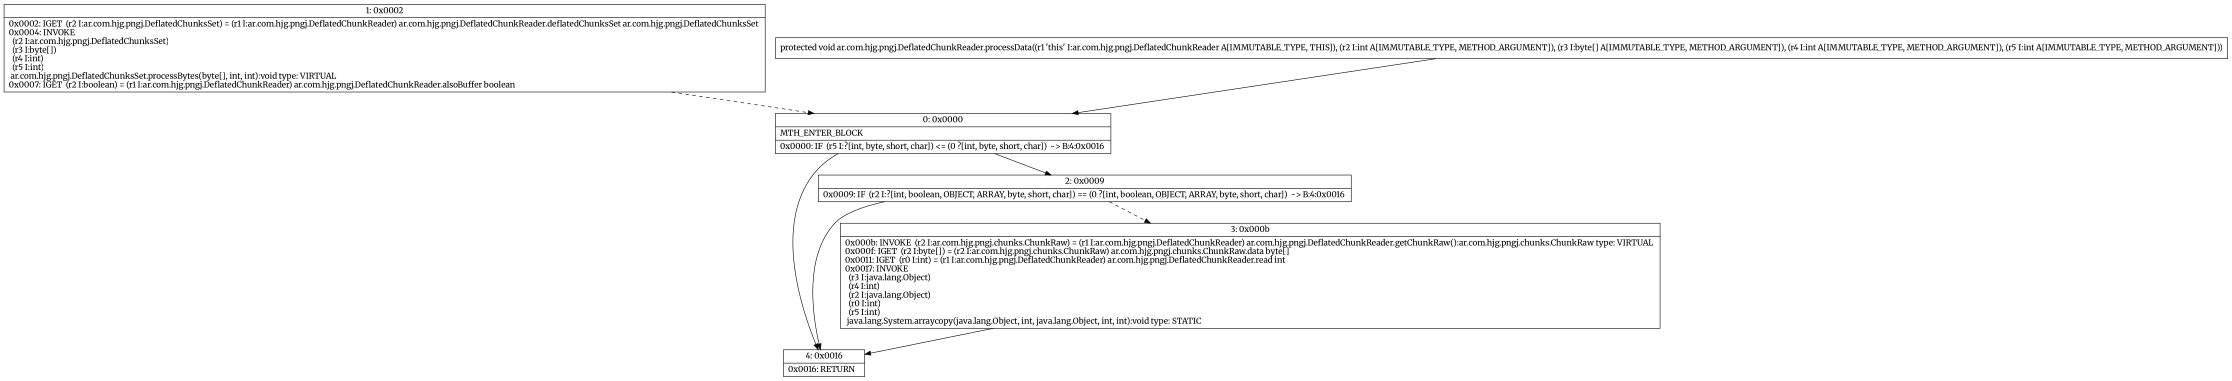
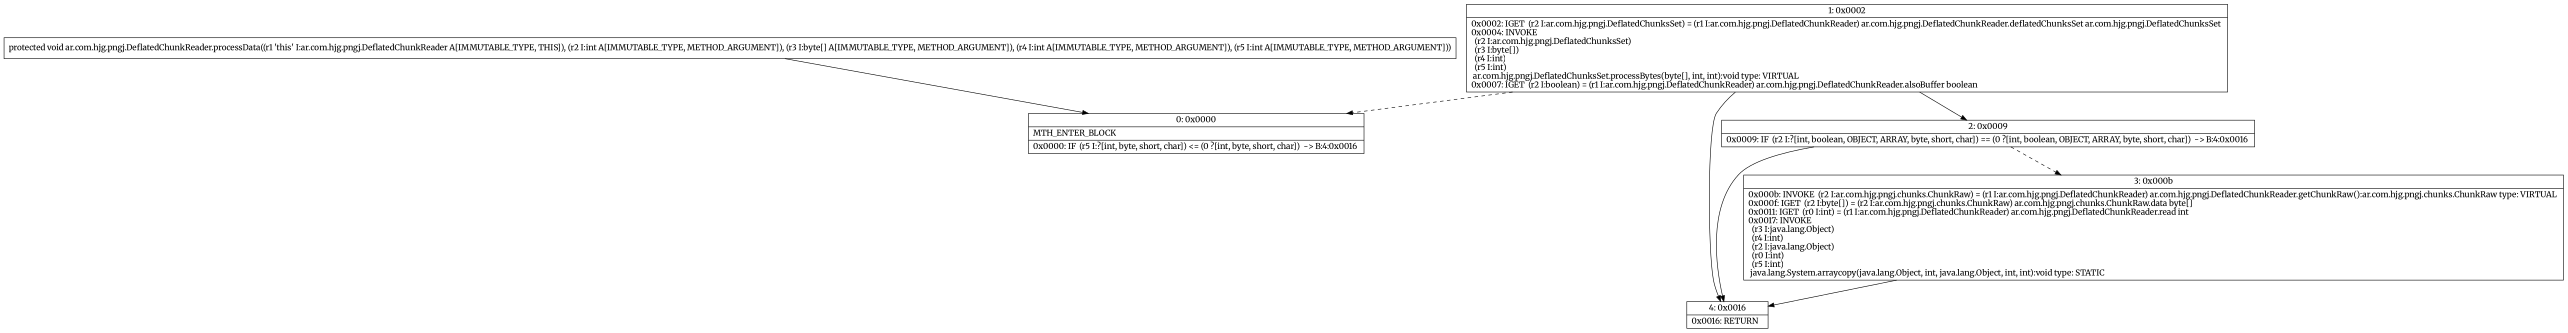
(1020, 163) -> (1941, 105)
(793, 243) -> (1709, 191)
